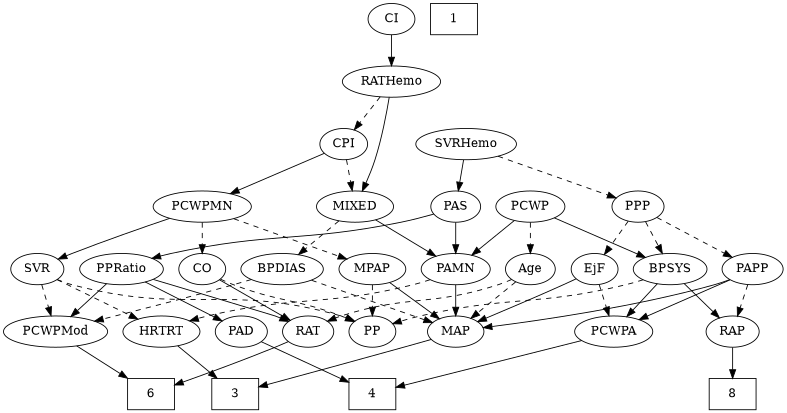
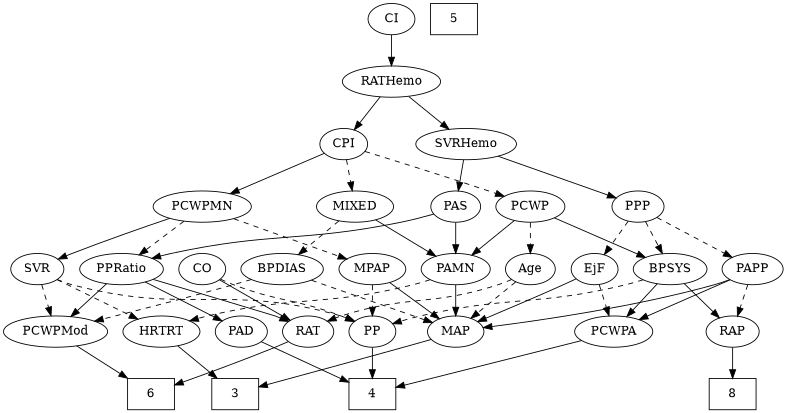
(454, 19) -> (454, 19)
(370, 110) -> (370, 110)
(380, 141) -> (425, 110)
none -> (431, 172)
(553, 176) -> (553, 176)
(202, 234) -> (165, 235)
none -> (372, 361)
